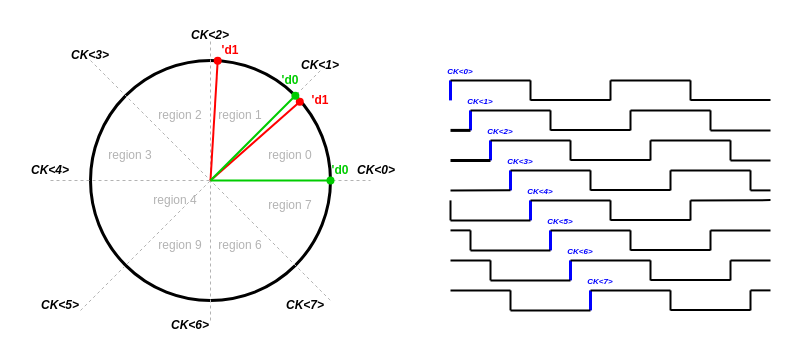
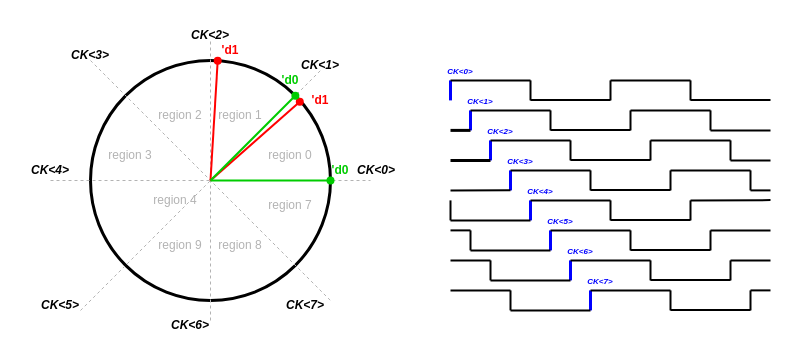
(241, 246) -> (241, 246)
